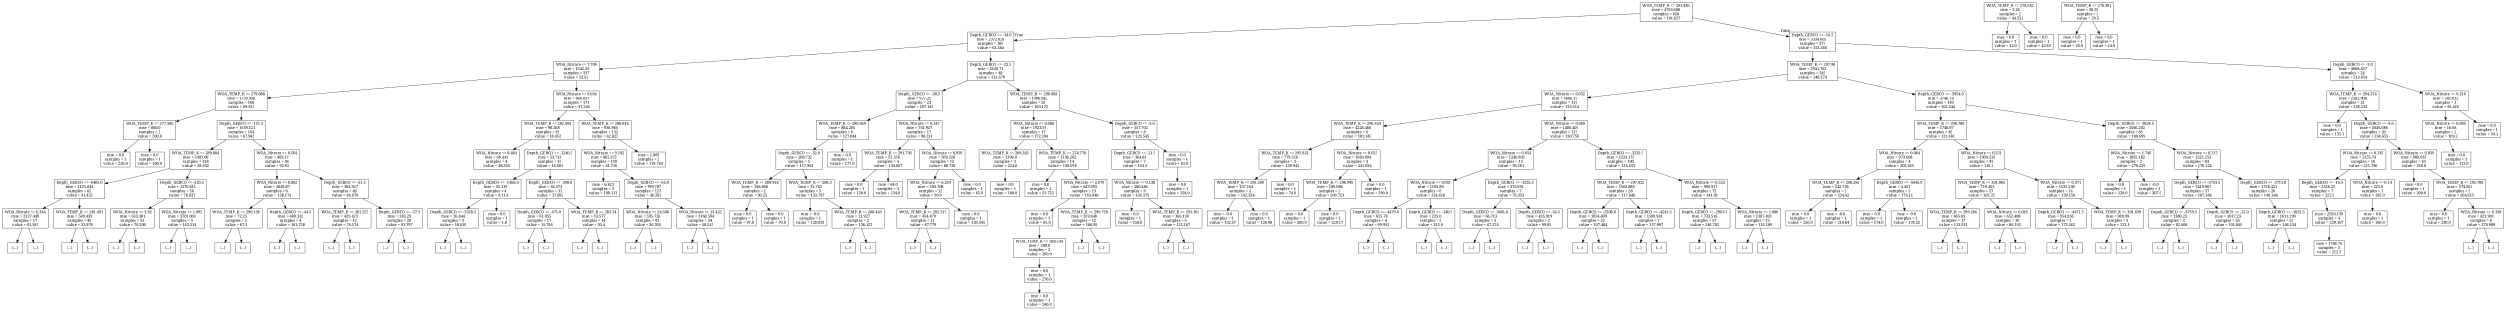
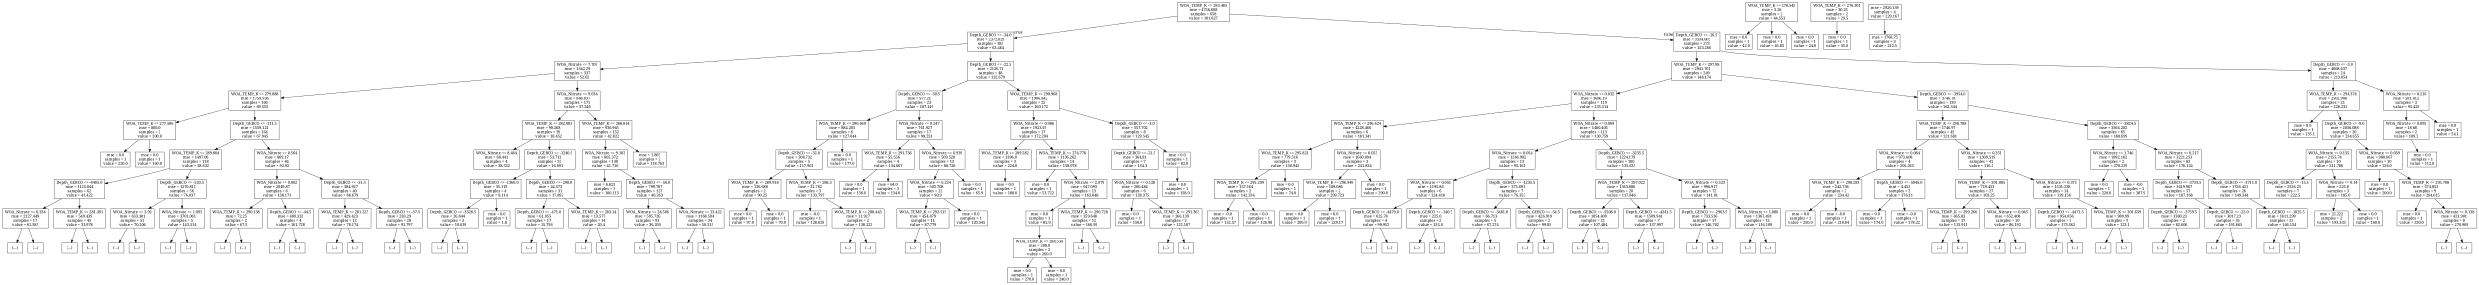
(2096, 27) -> (1789, 27)
(2326, 203) -> none
none -> (2331, 218)
(1039, 286) -> (1048, 261)
